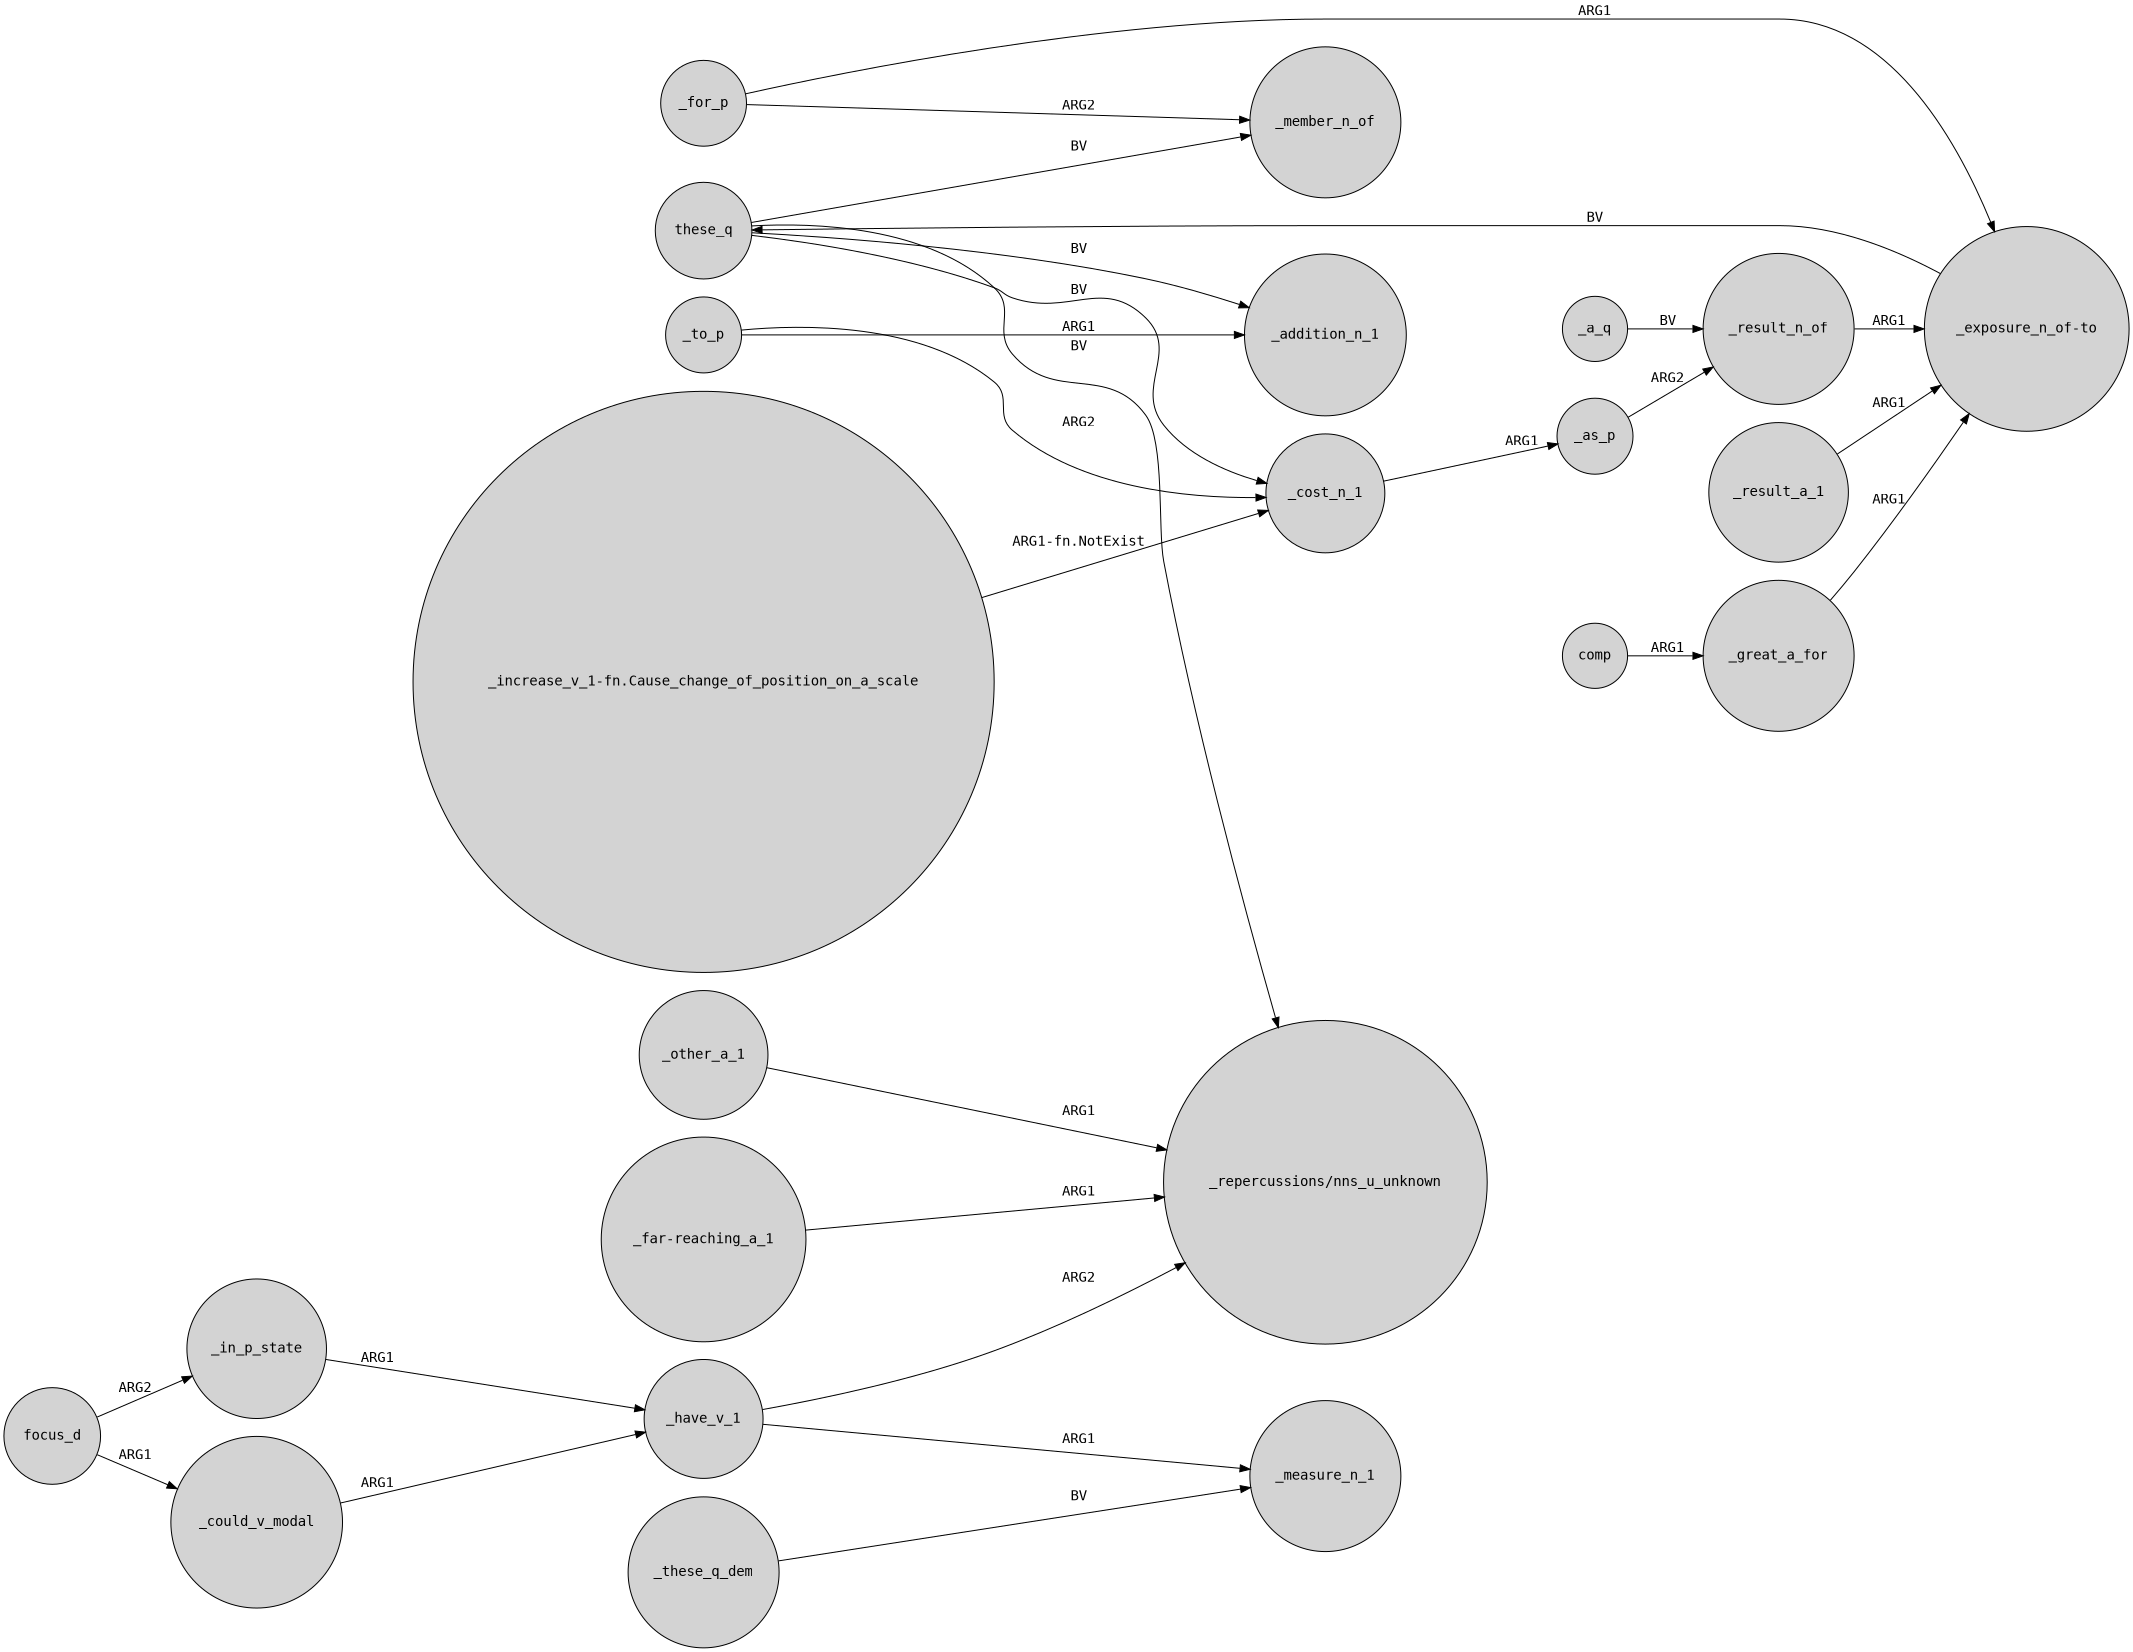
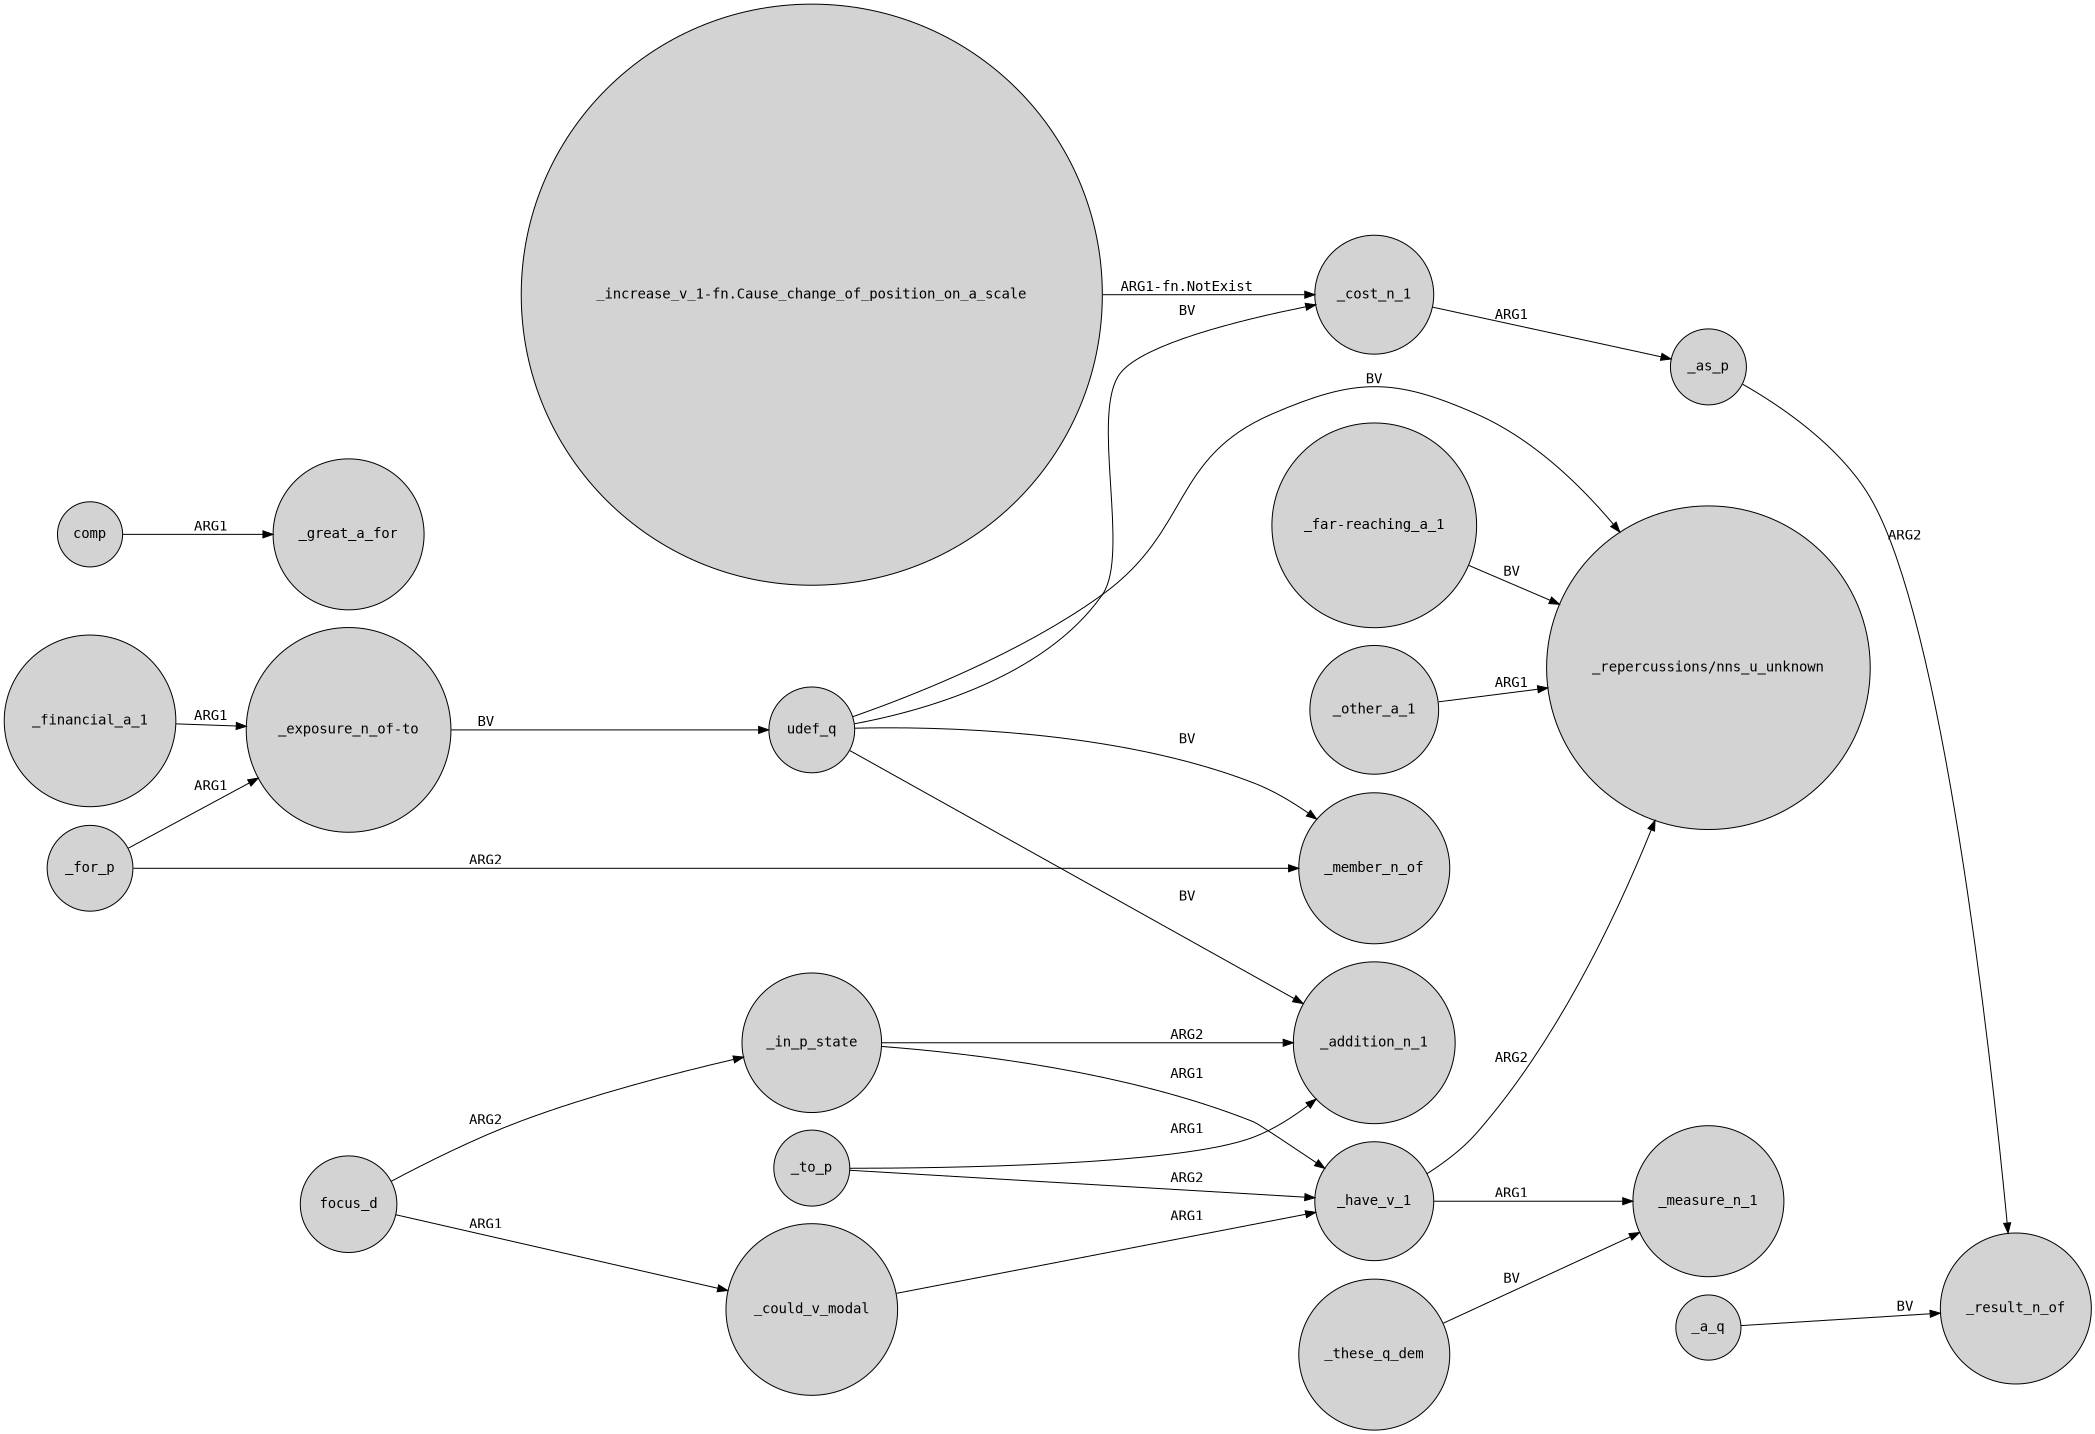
(704, 231) -> (812, 730)
(1884, 329) -> none
(1003, 403) -> (1077, 1184)
(1779, 492) -> (90, 721)
(1899, 513) -> none
none -> (1082, 1043)
(1079, 1192) -> (1512, 572)
